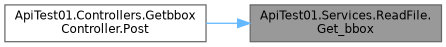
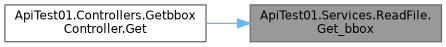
(105, 23) -> (105, 23)
